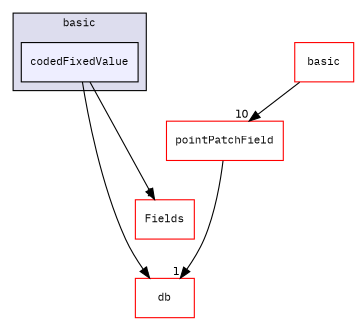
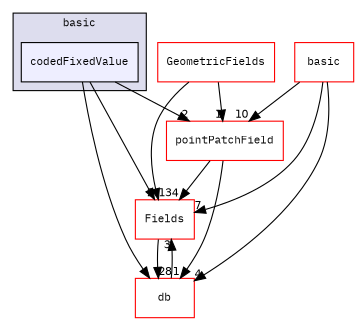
none -> (216, 62)
none -> (147, 99)
none -> (288, 167)
none -> (198, 176)
none -> (296, 196)
none -> (158, 253)
none -> (172, 264)
